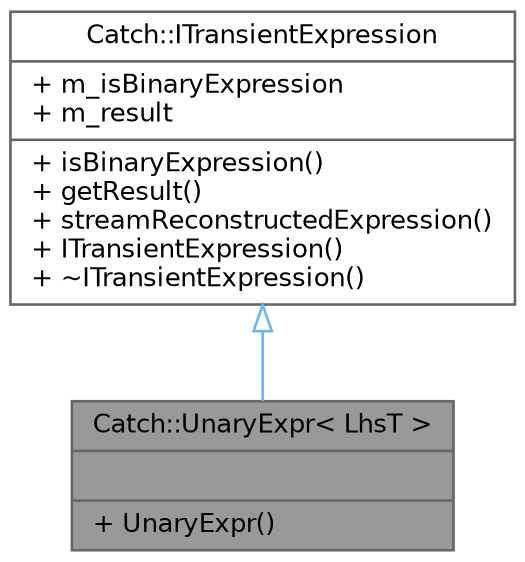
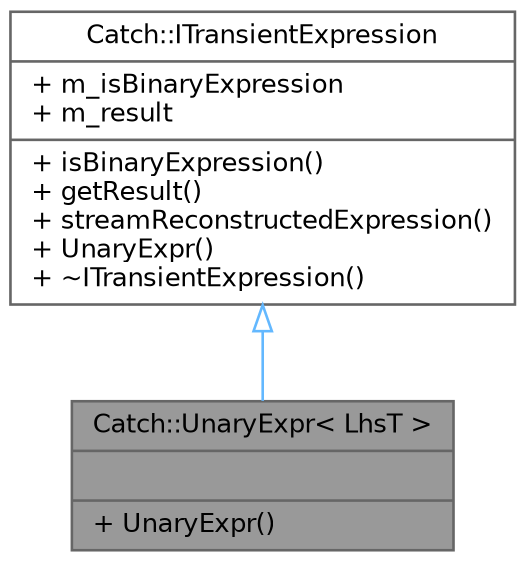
(188, 250) -> (123, 250)
